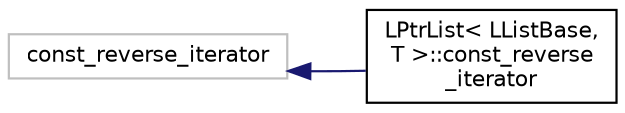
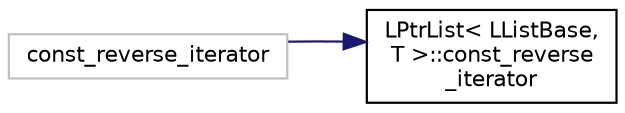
(338, 71) -> (316, 41)
